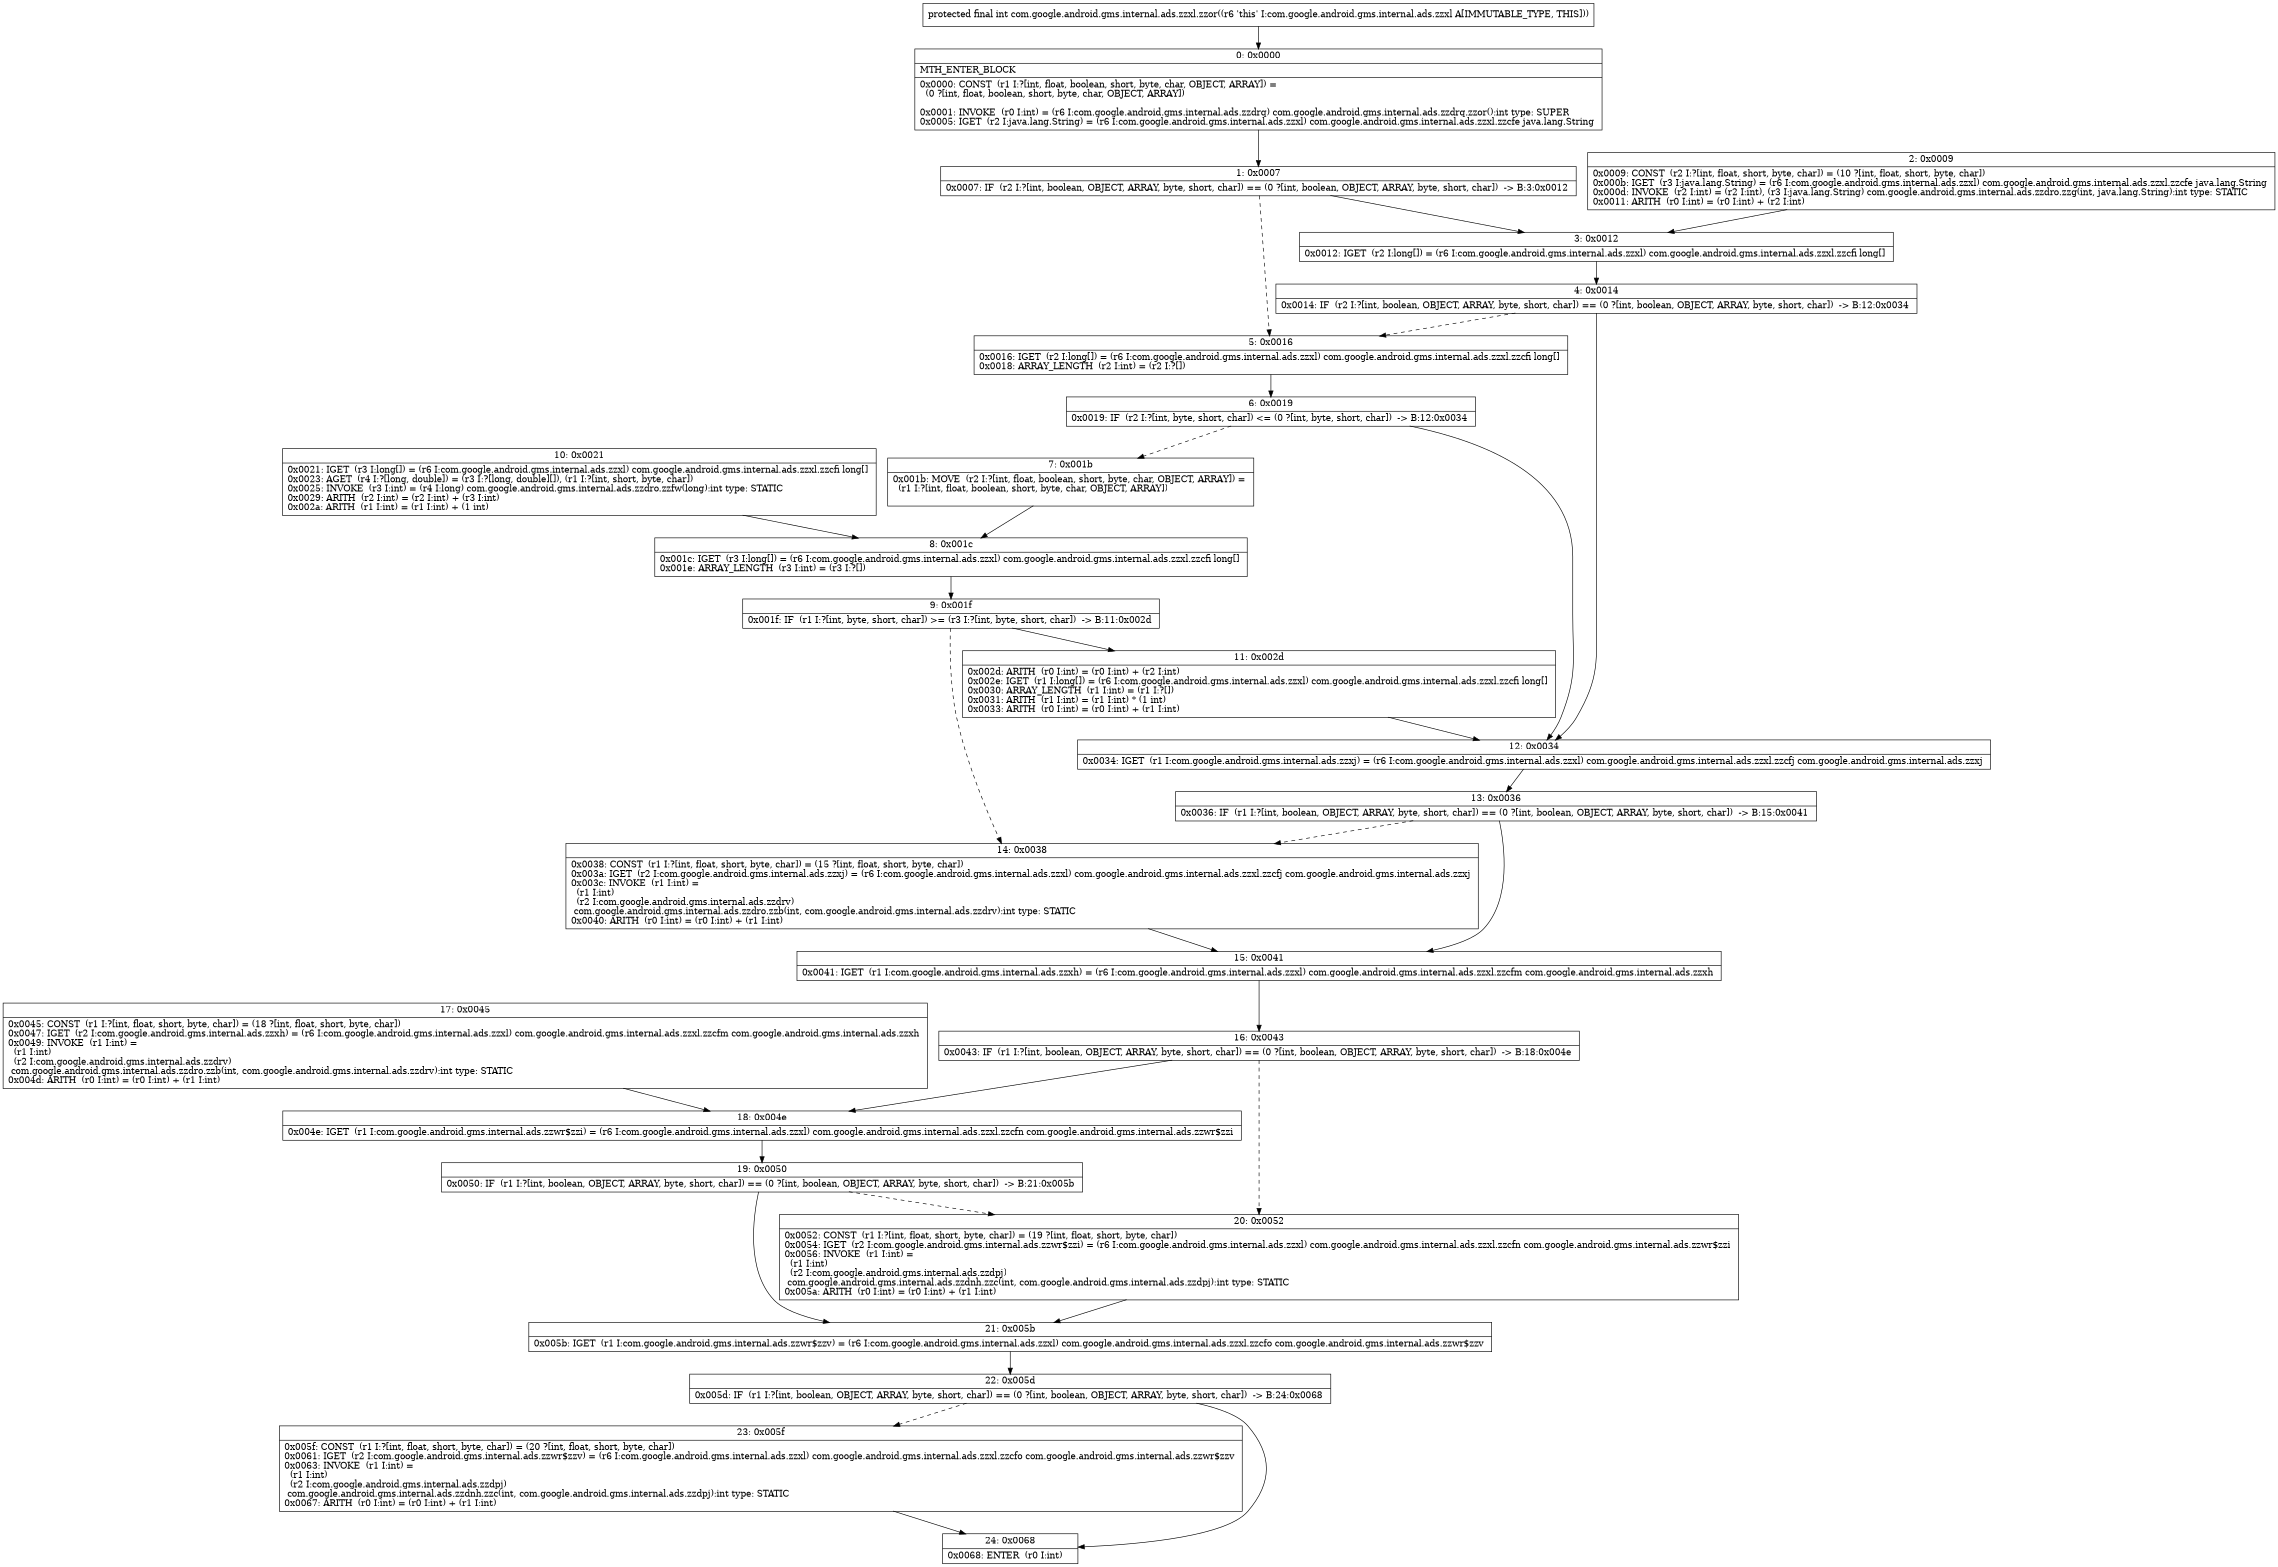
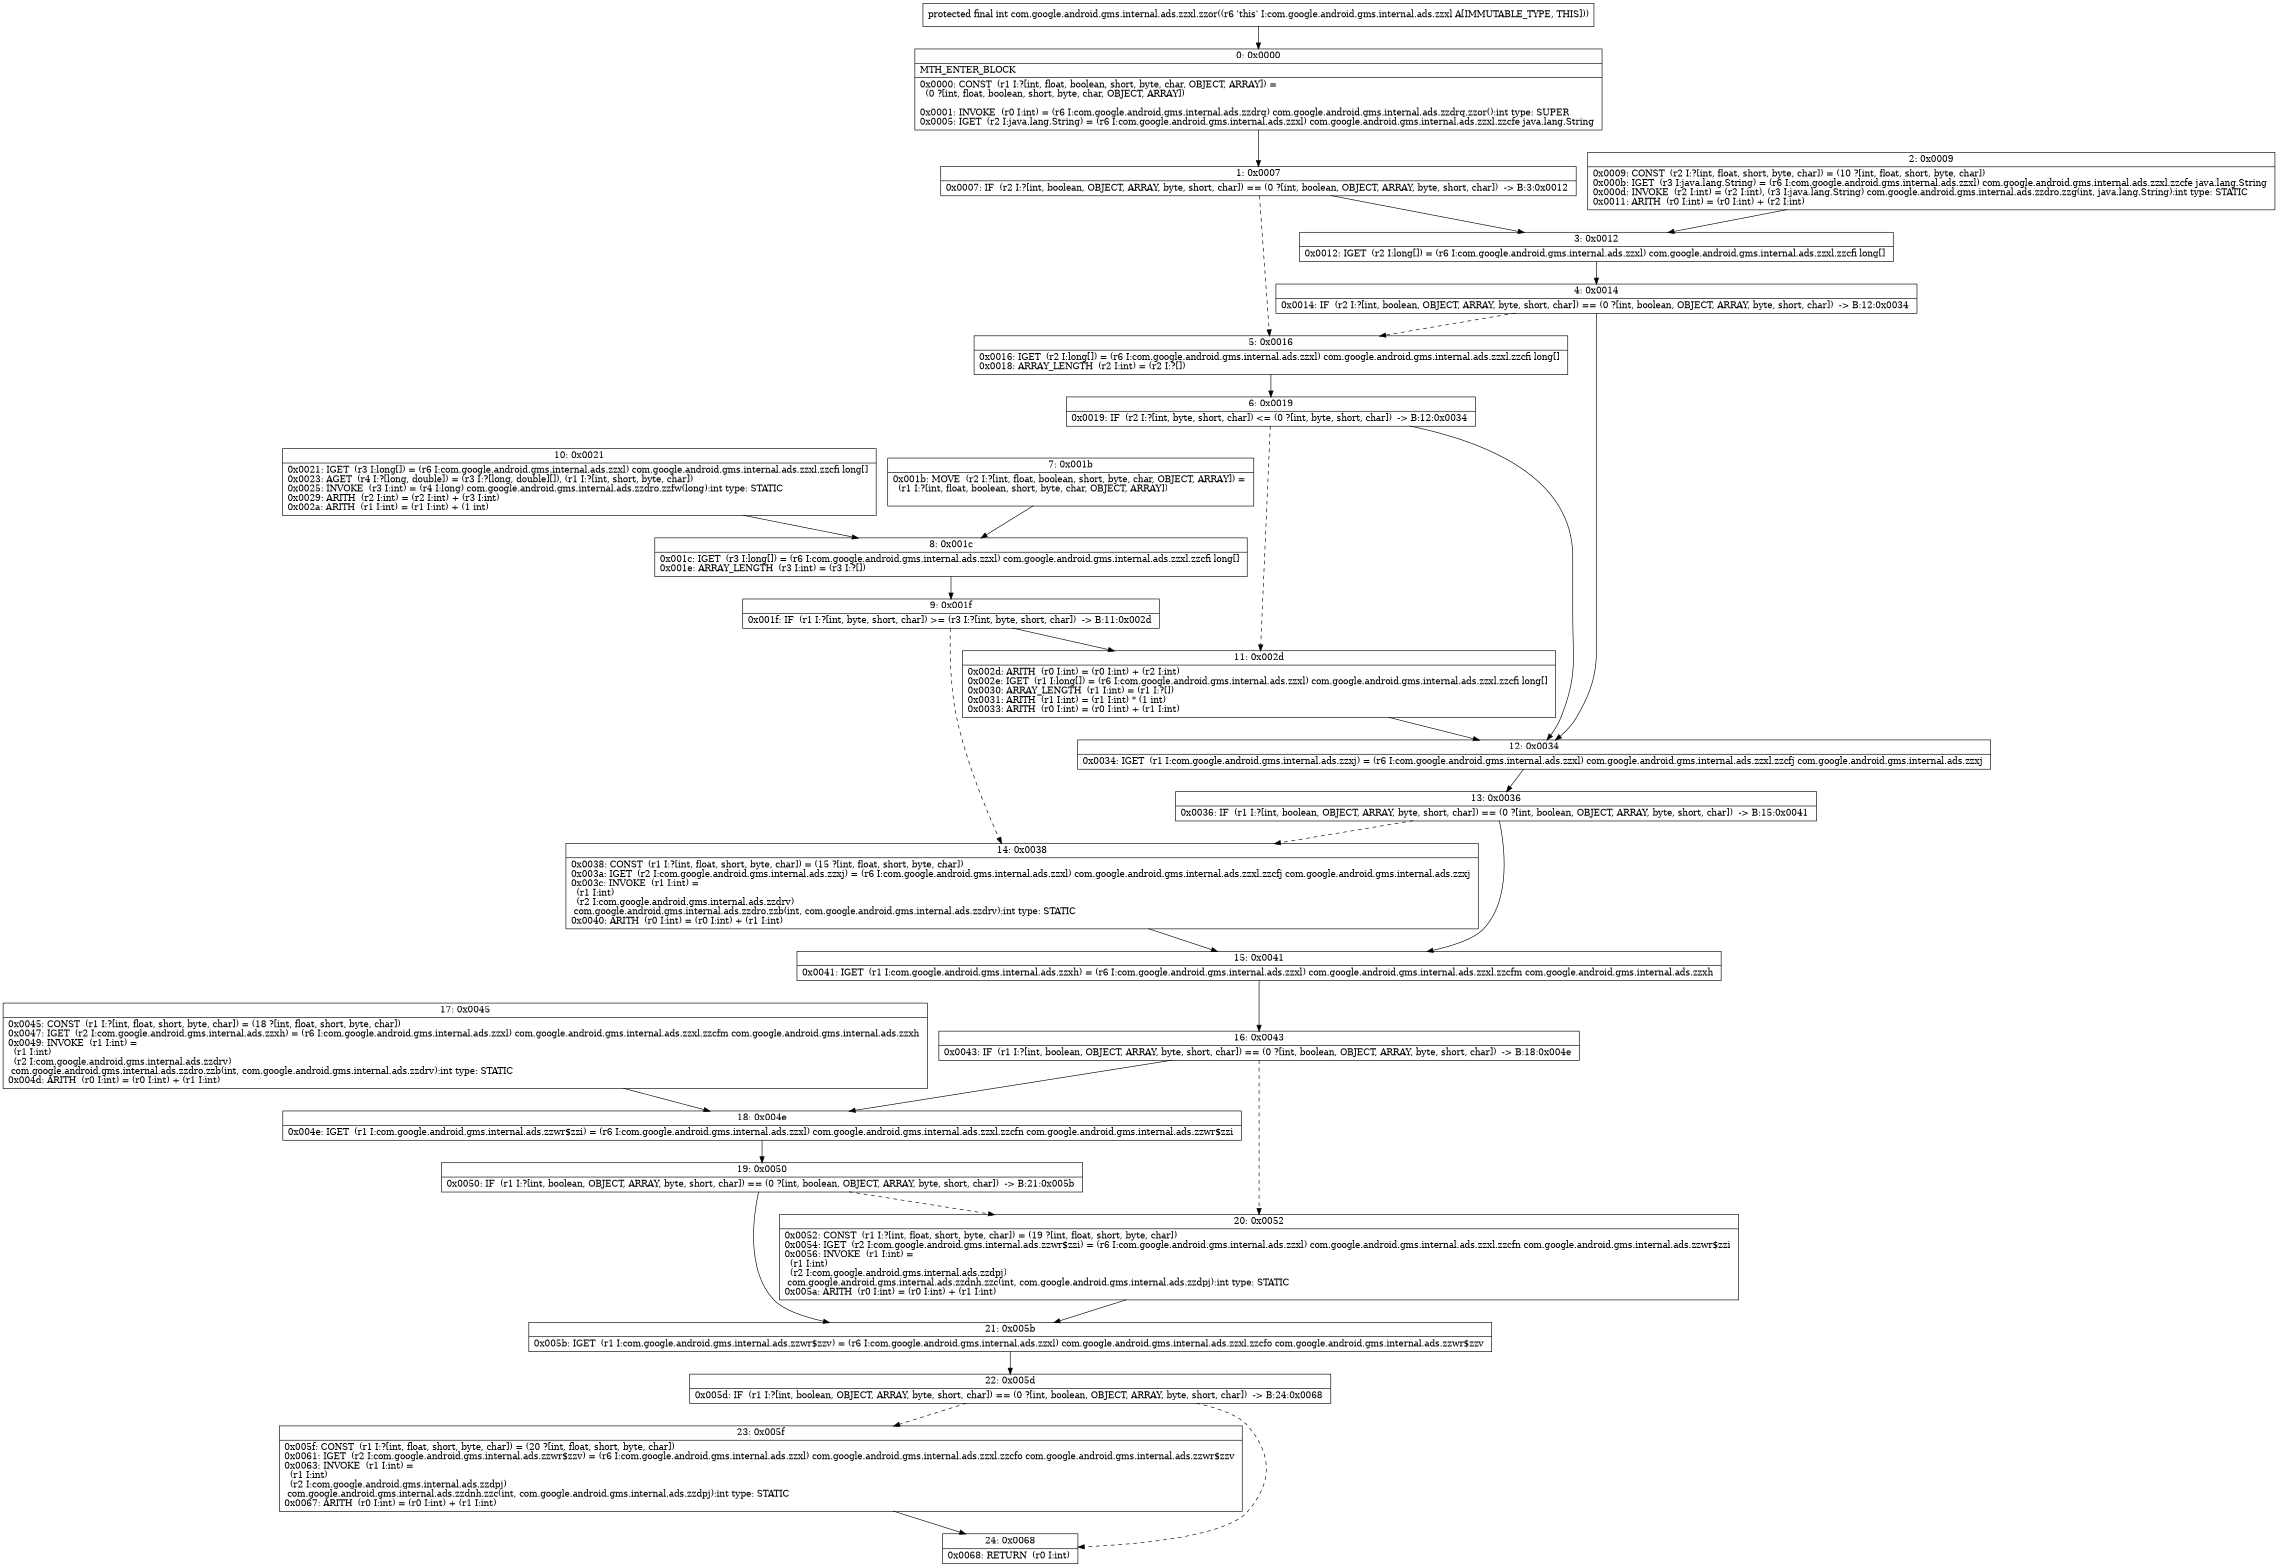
(1187, 441) -> (1266, 535)
(1241, 1517) -> (1241, 1517)
(1007, 1556) -> (1010, 1556)
